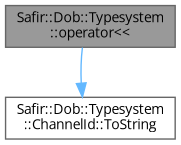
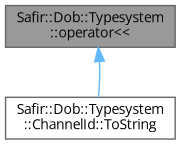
(81, 65) -> (100, 79)
